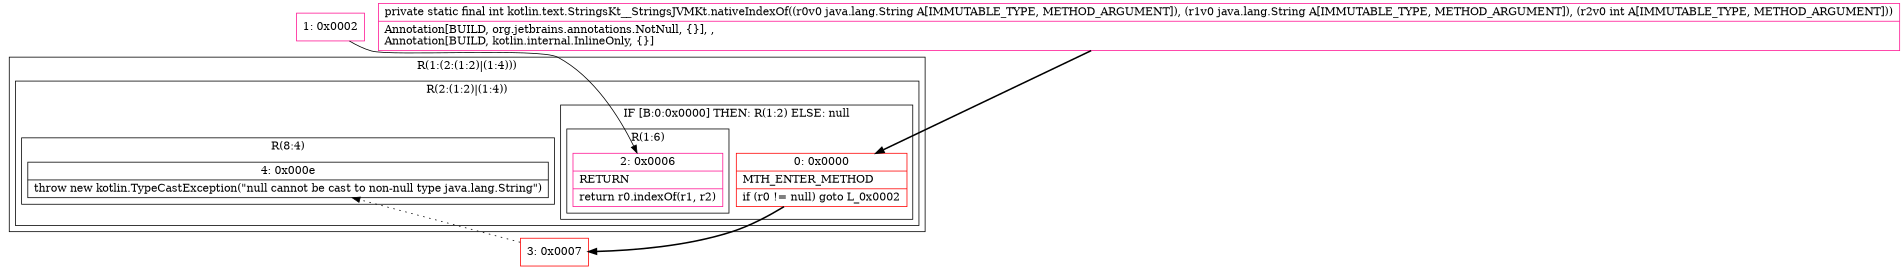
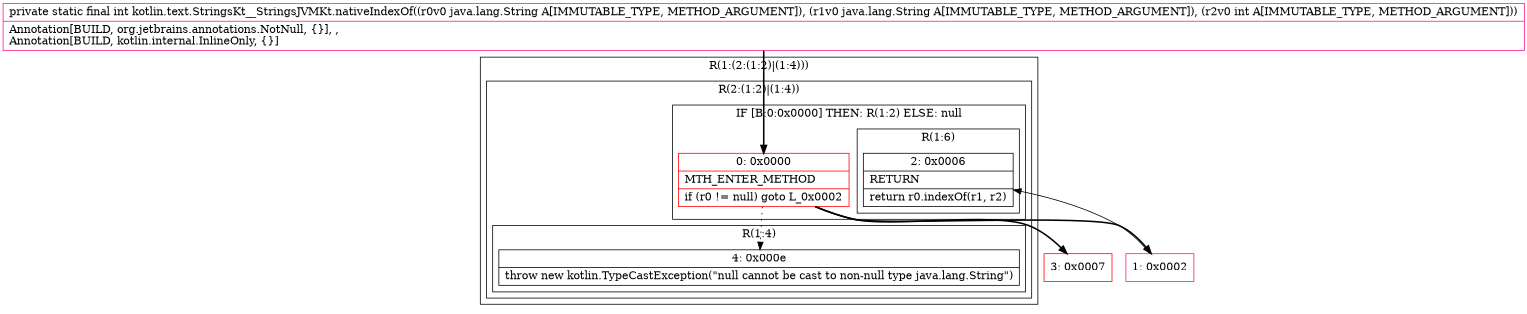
(288, 147) -> (759, 234)
(648, 180) -> (938, 180)
(436, 220) -> (761, 230)
none -> (1043, 220)
